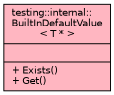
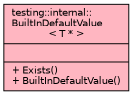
(29, 81) -> (66, 81)
